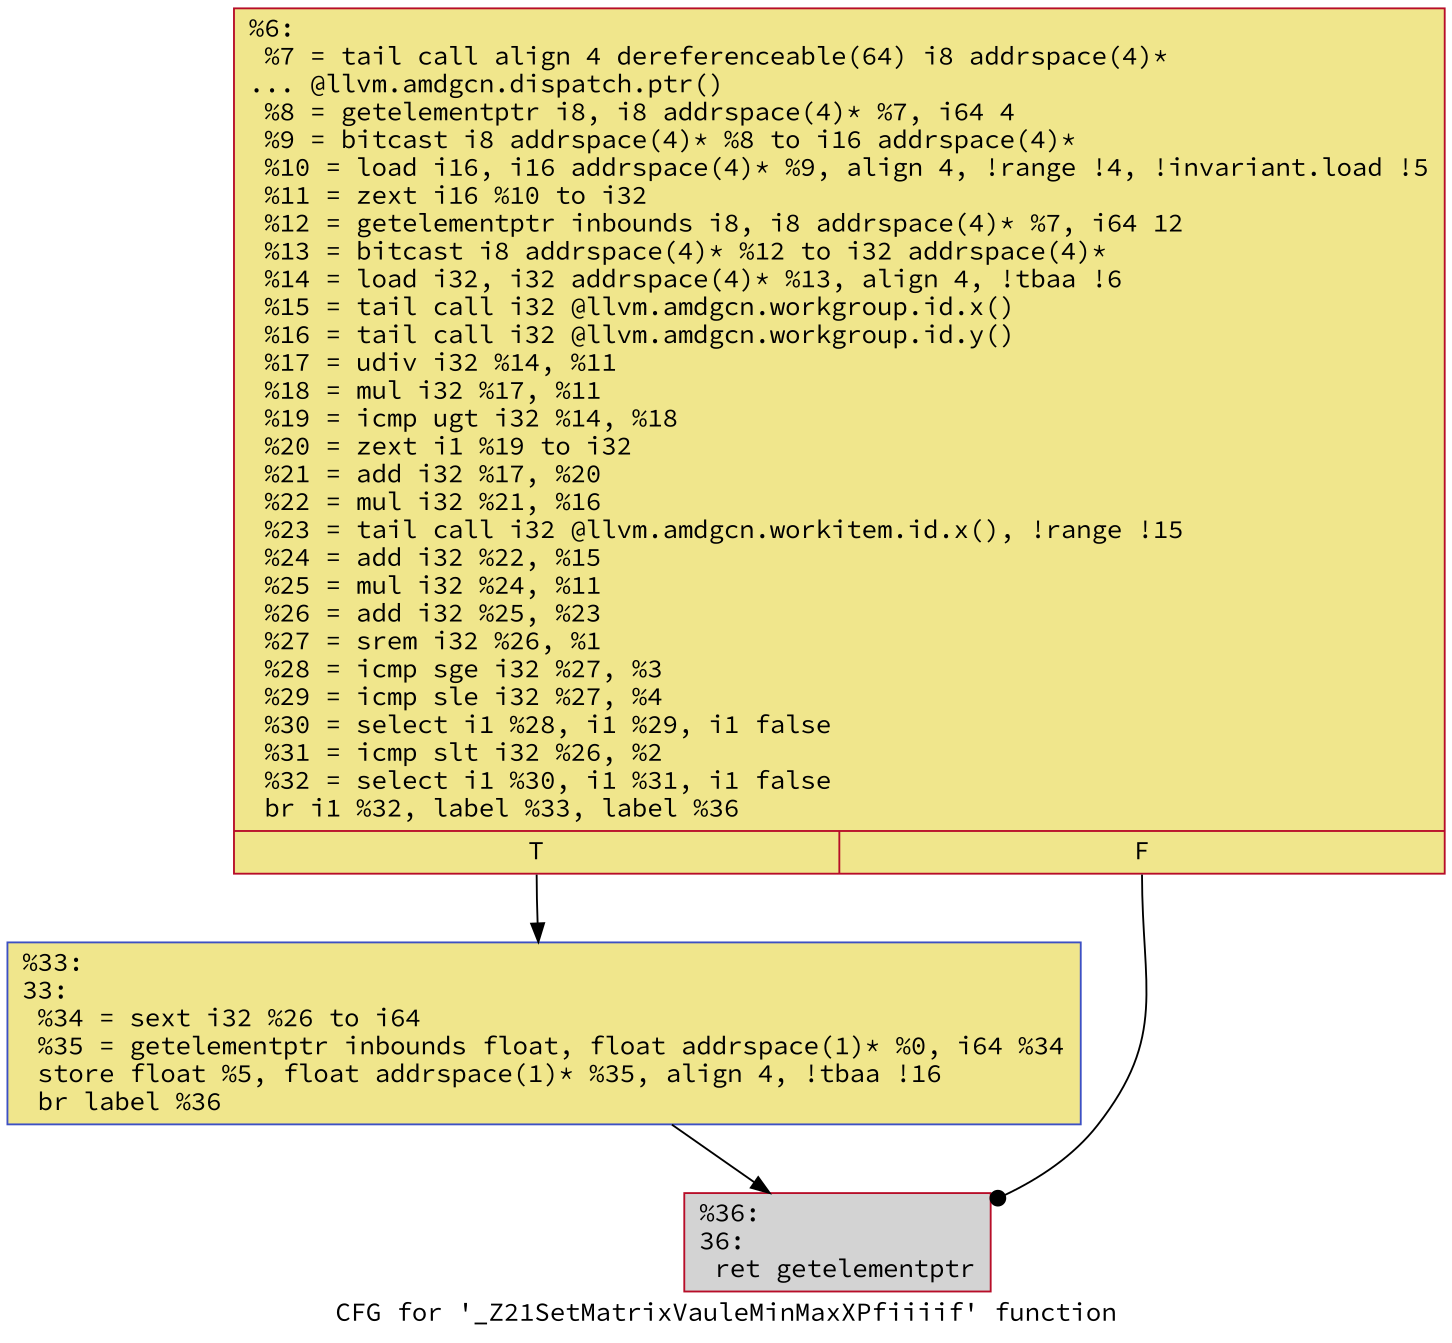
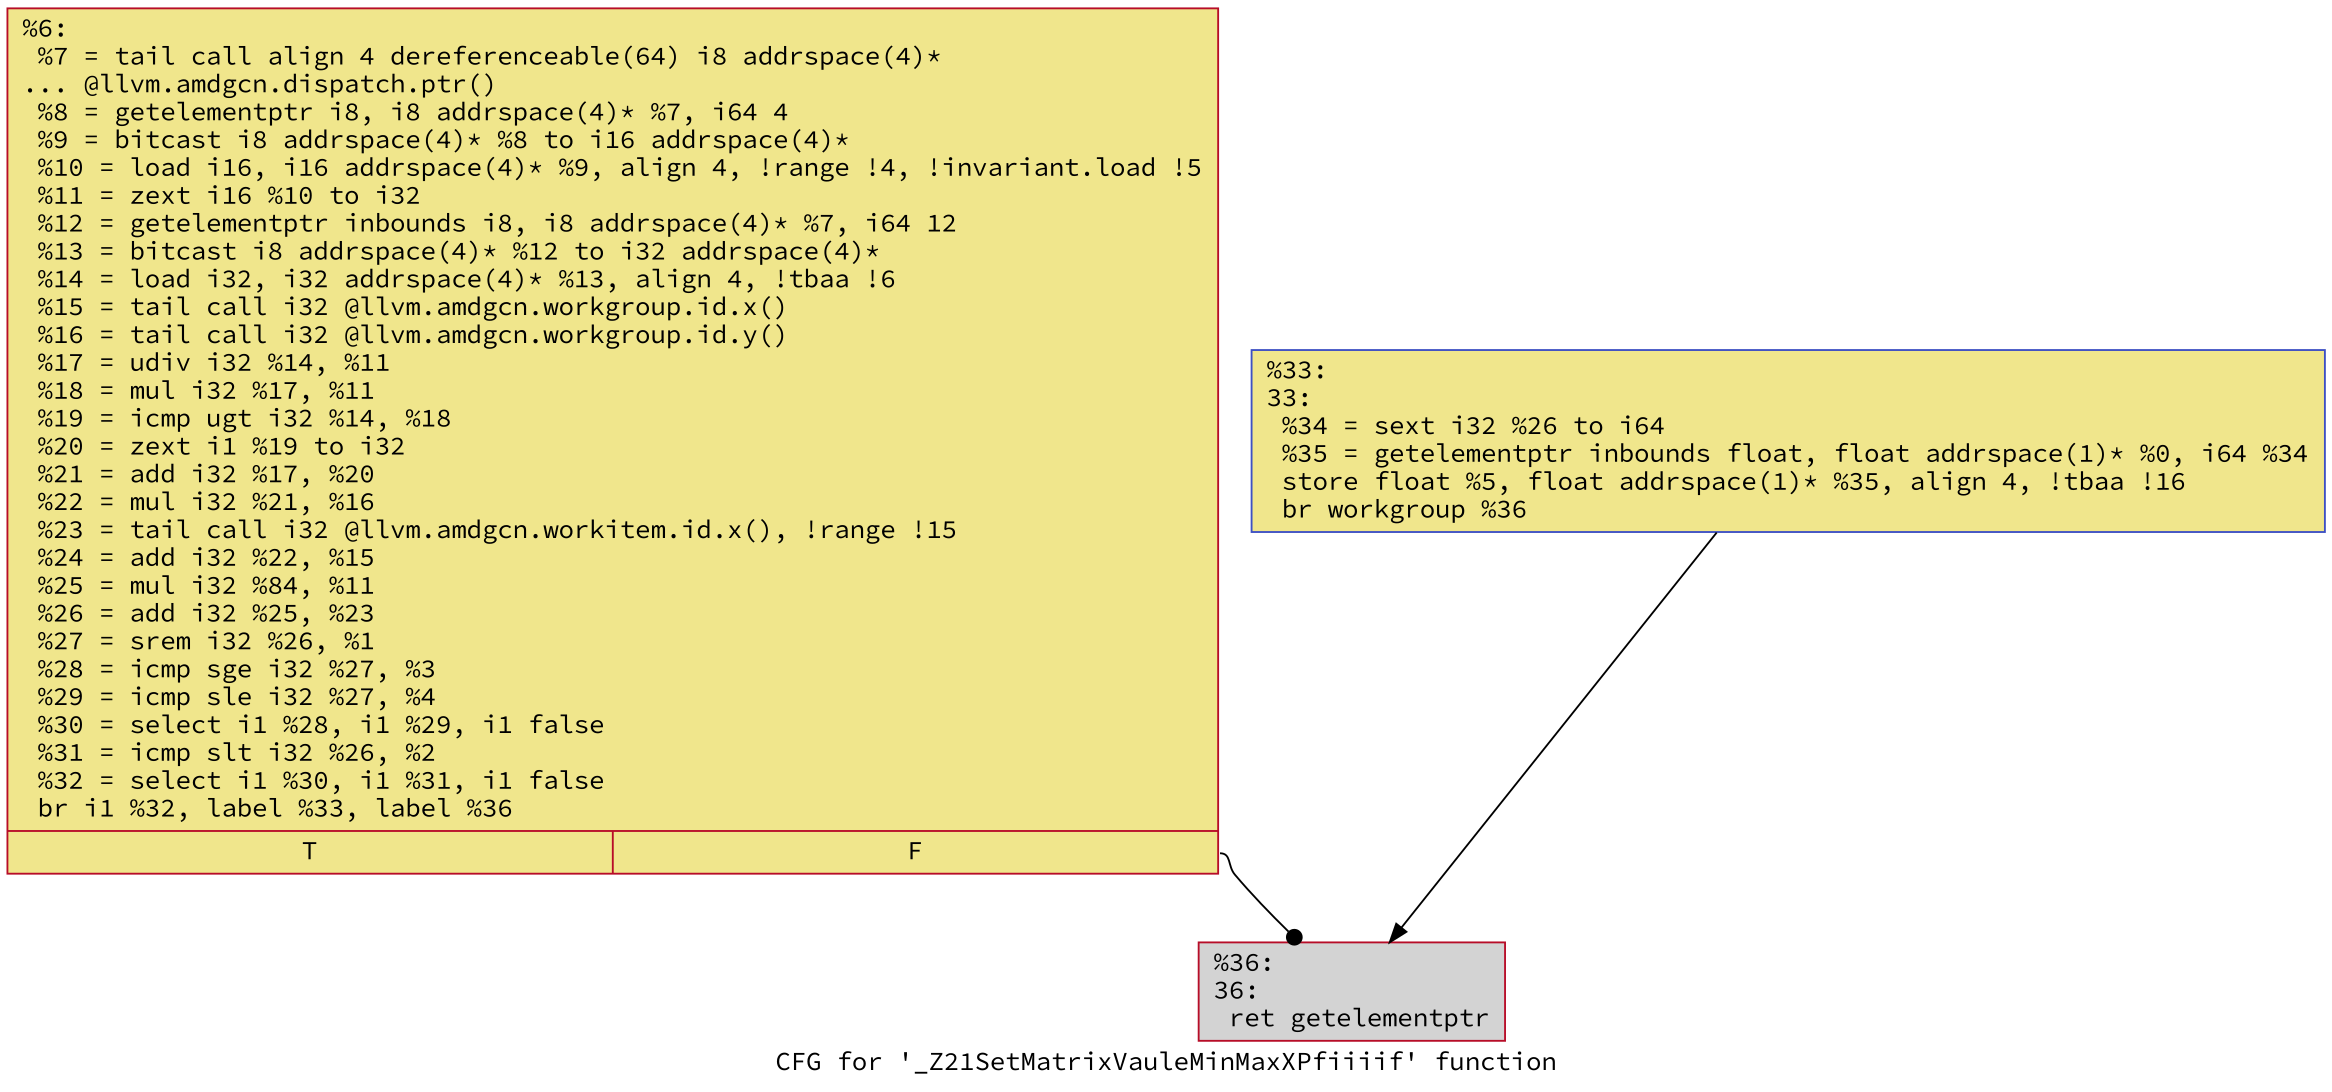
(425, 586) -> (199, 586)
(537, 899) -> none
(123, 1102) -> (1397, 510)
